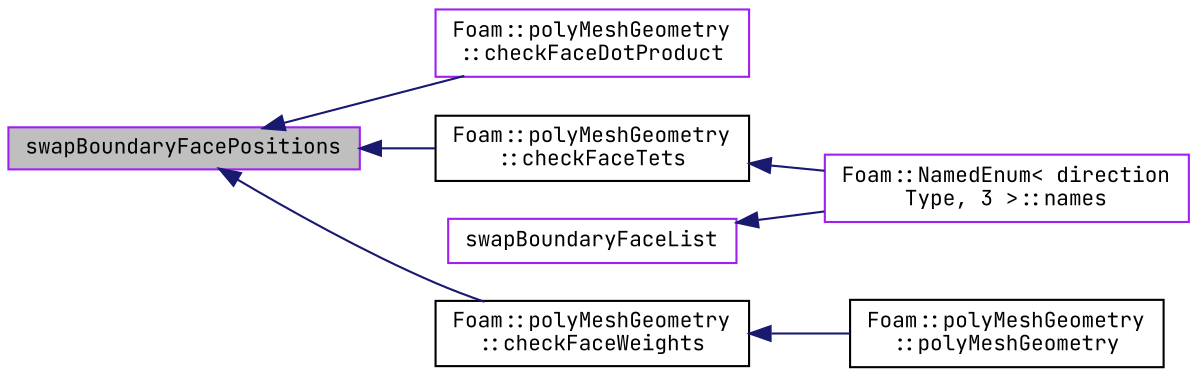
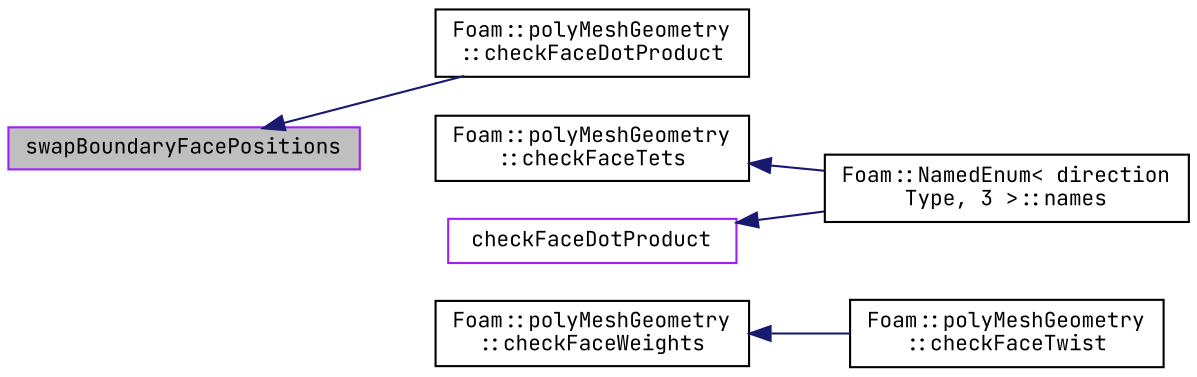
(592, 43) -> (592, 43)
(408, 148) -> none
(1007, 188) -> (1007, 188)
(592, 241) -> (592, 241)
(358, 246) -> none
(1007, 334) -> (1007, 334)
